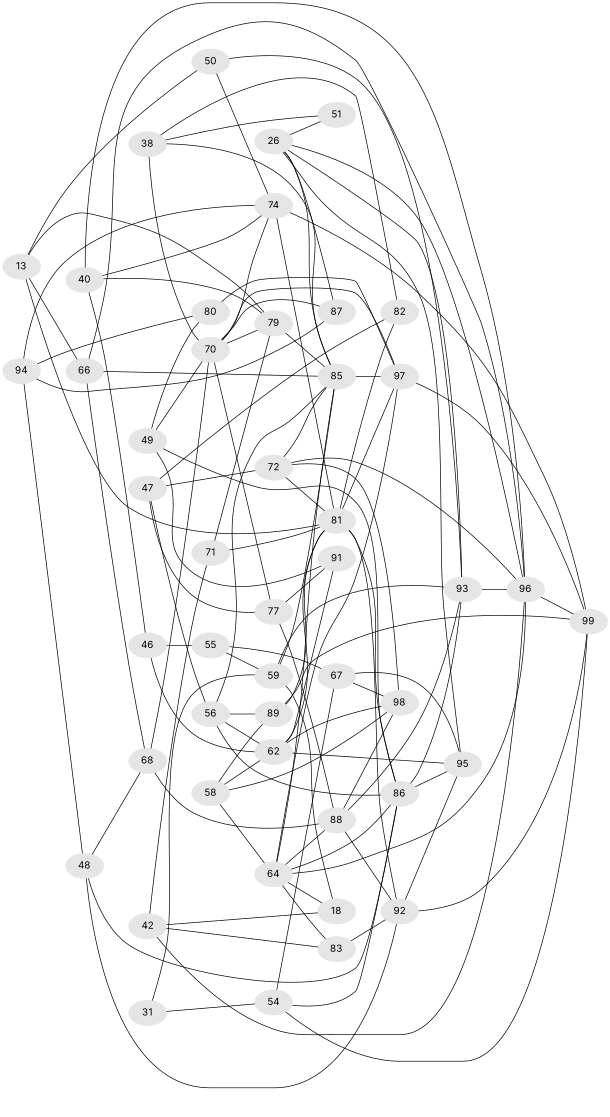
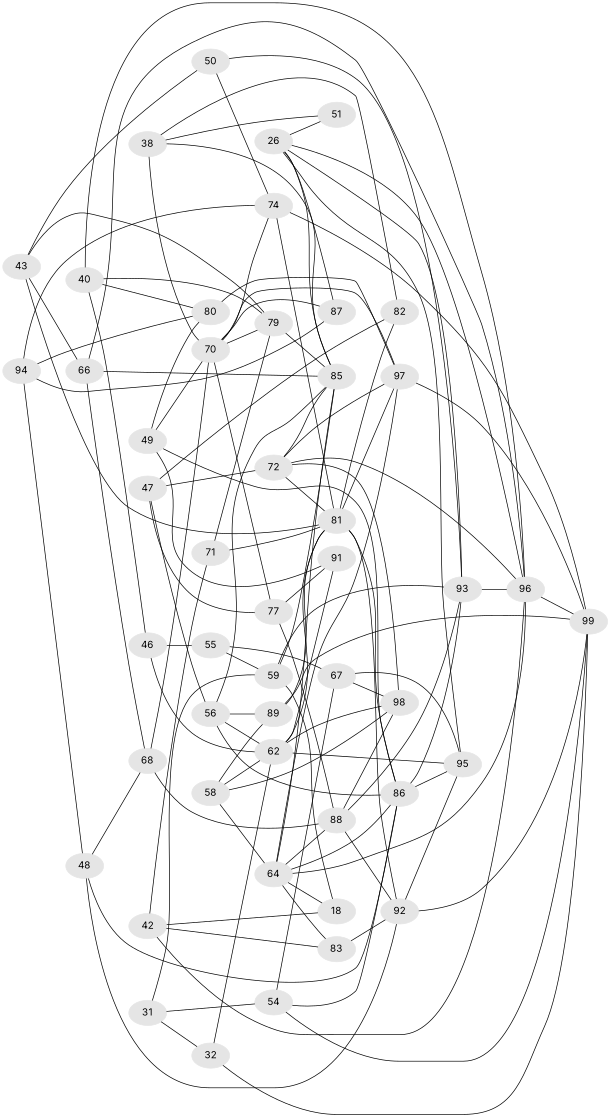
(181, 254) -> (148, 296)
(22, 267) -> (22, 267)
(368, 377) -> (336, 413)
none -> (211, 1056)
